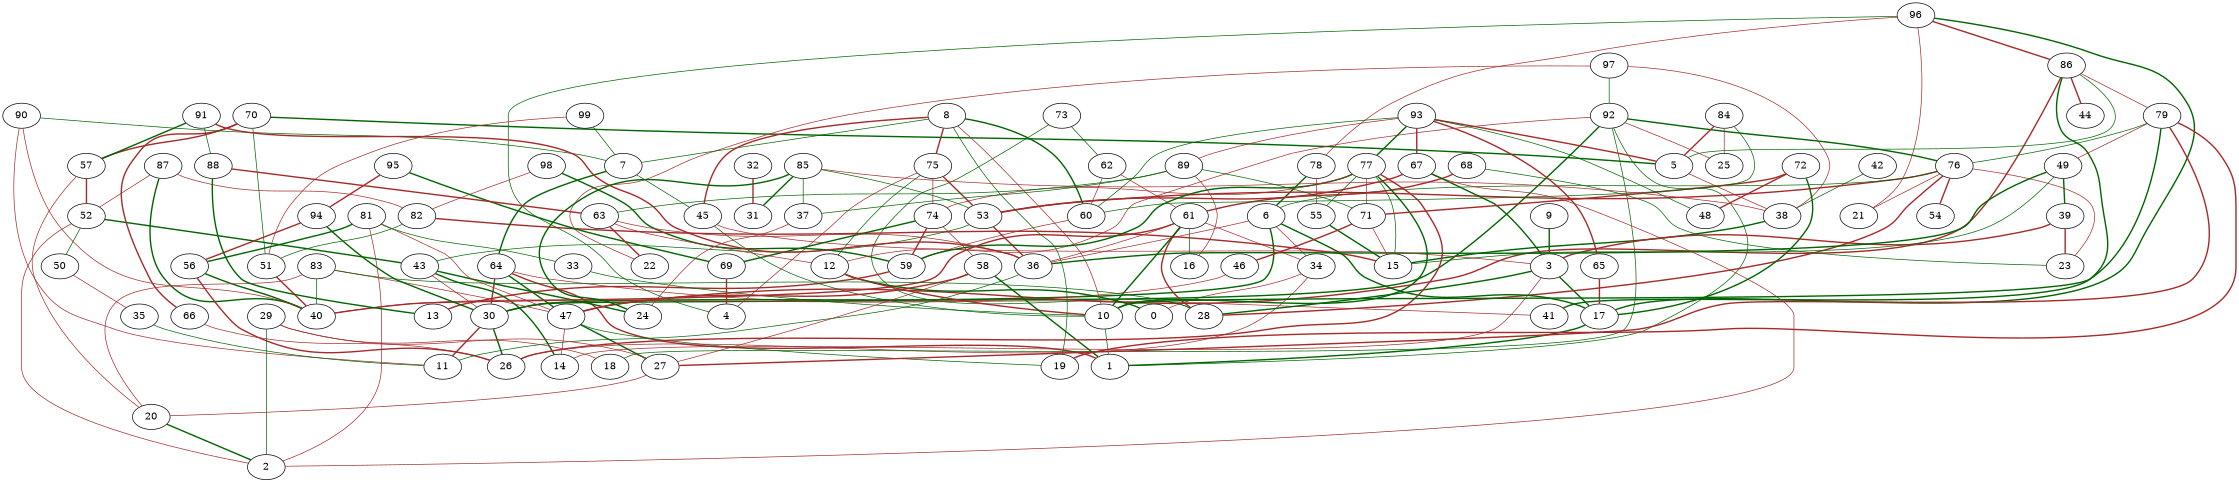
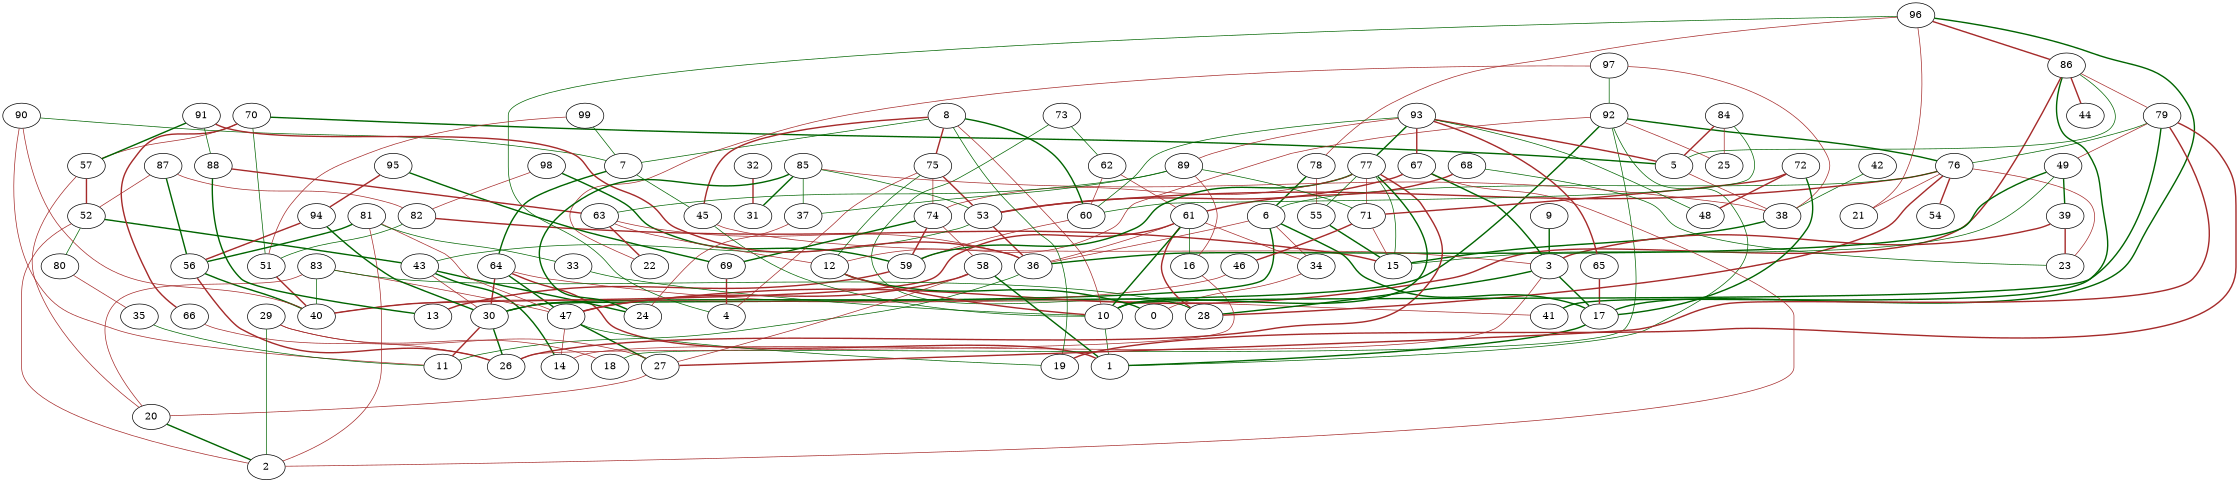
(170, 141) -> (170, 141)
(60, 266) -> (60, 266)
(180, 293) -> (176, 216)
(924, 351) -> (909, 349)
